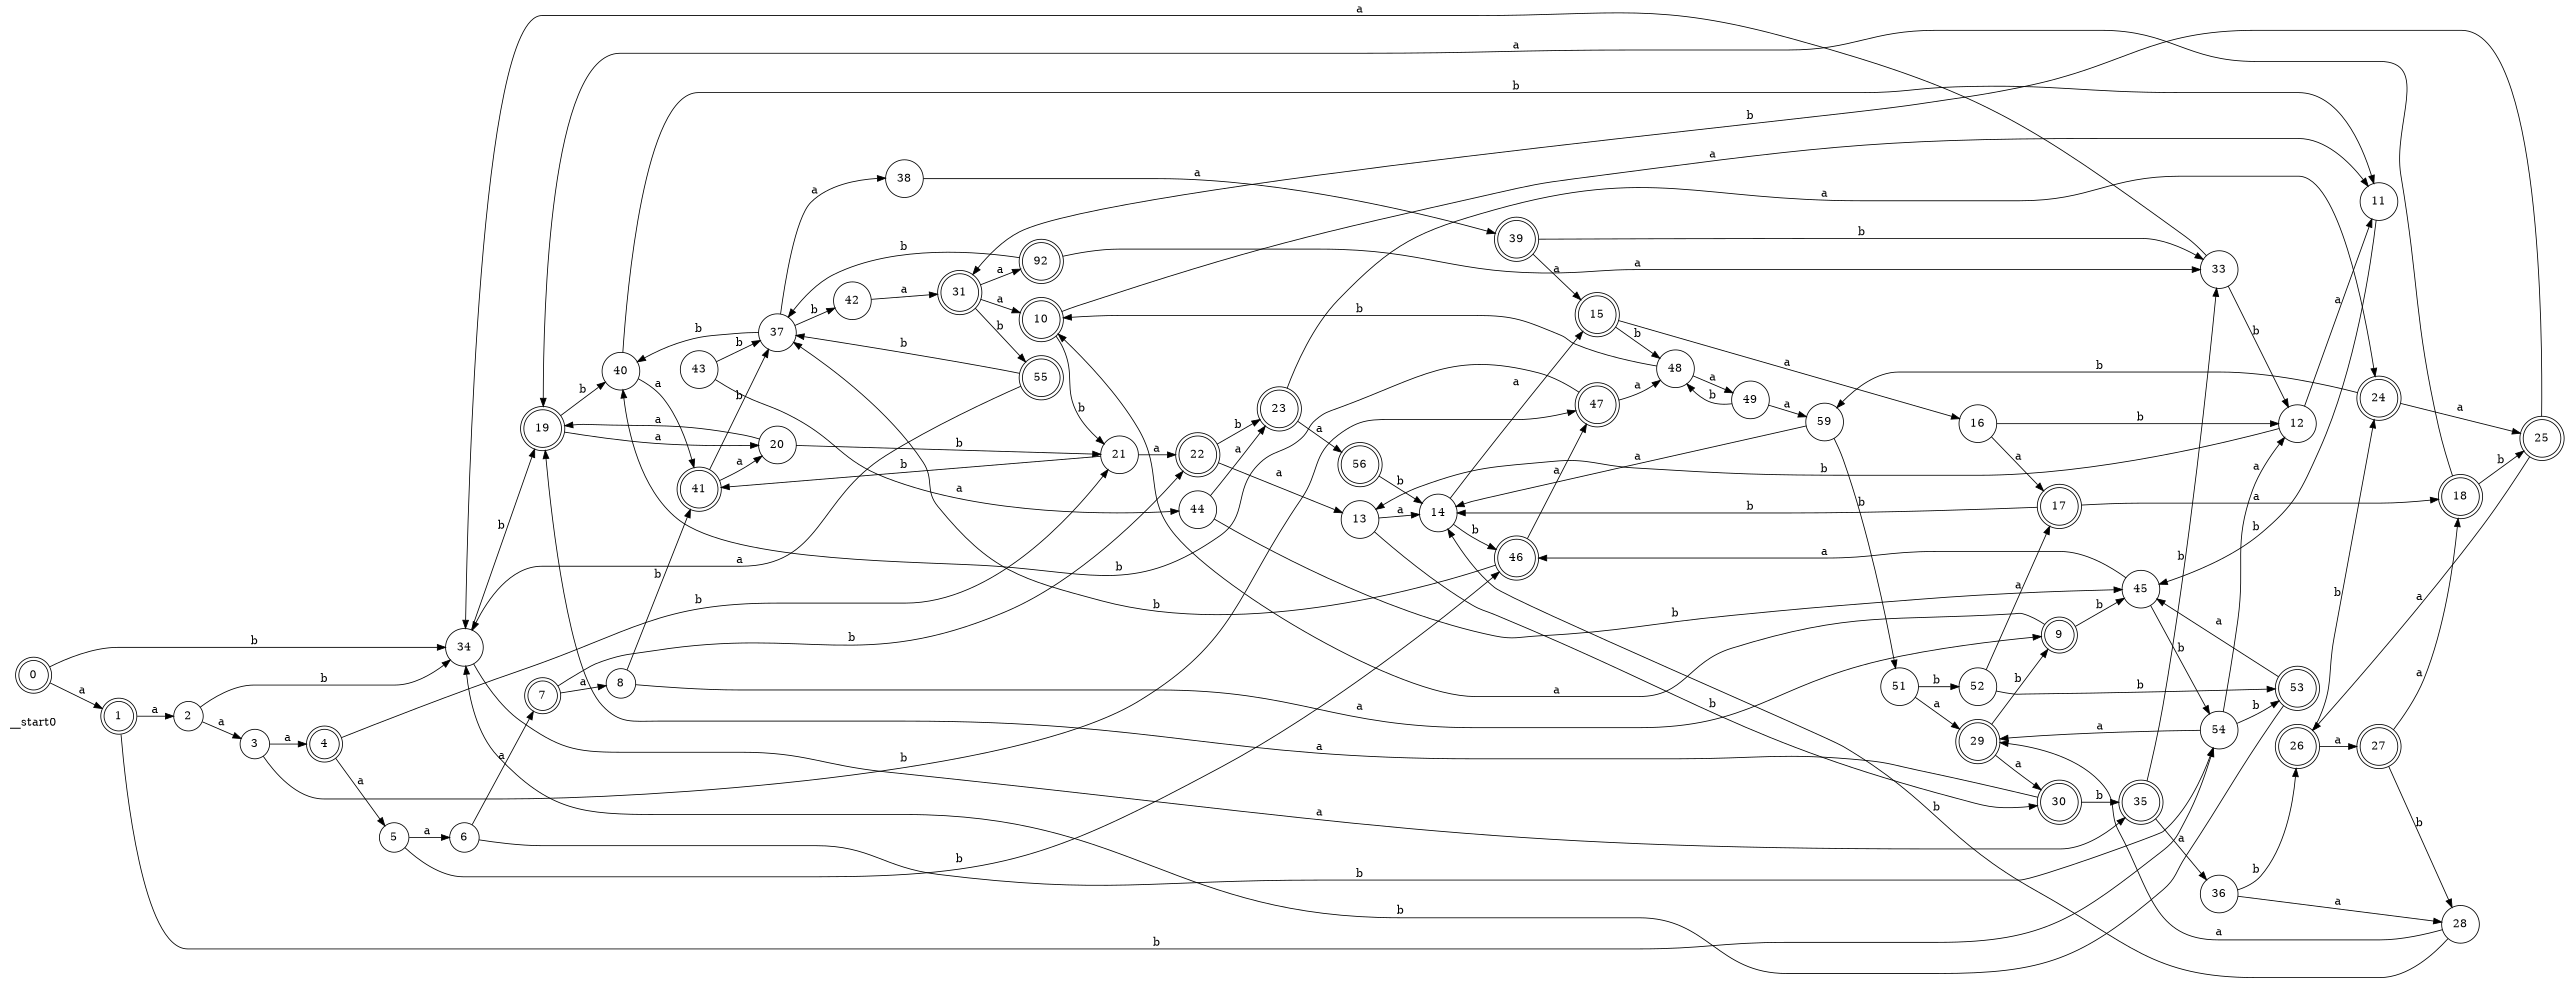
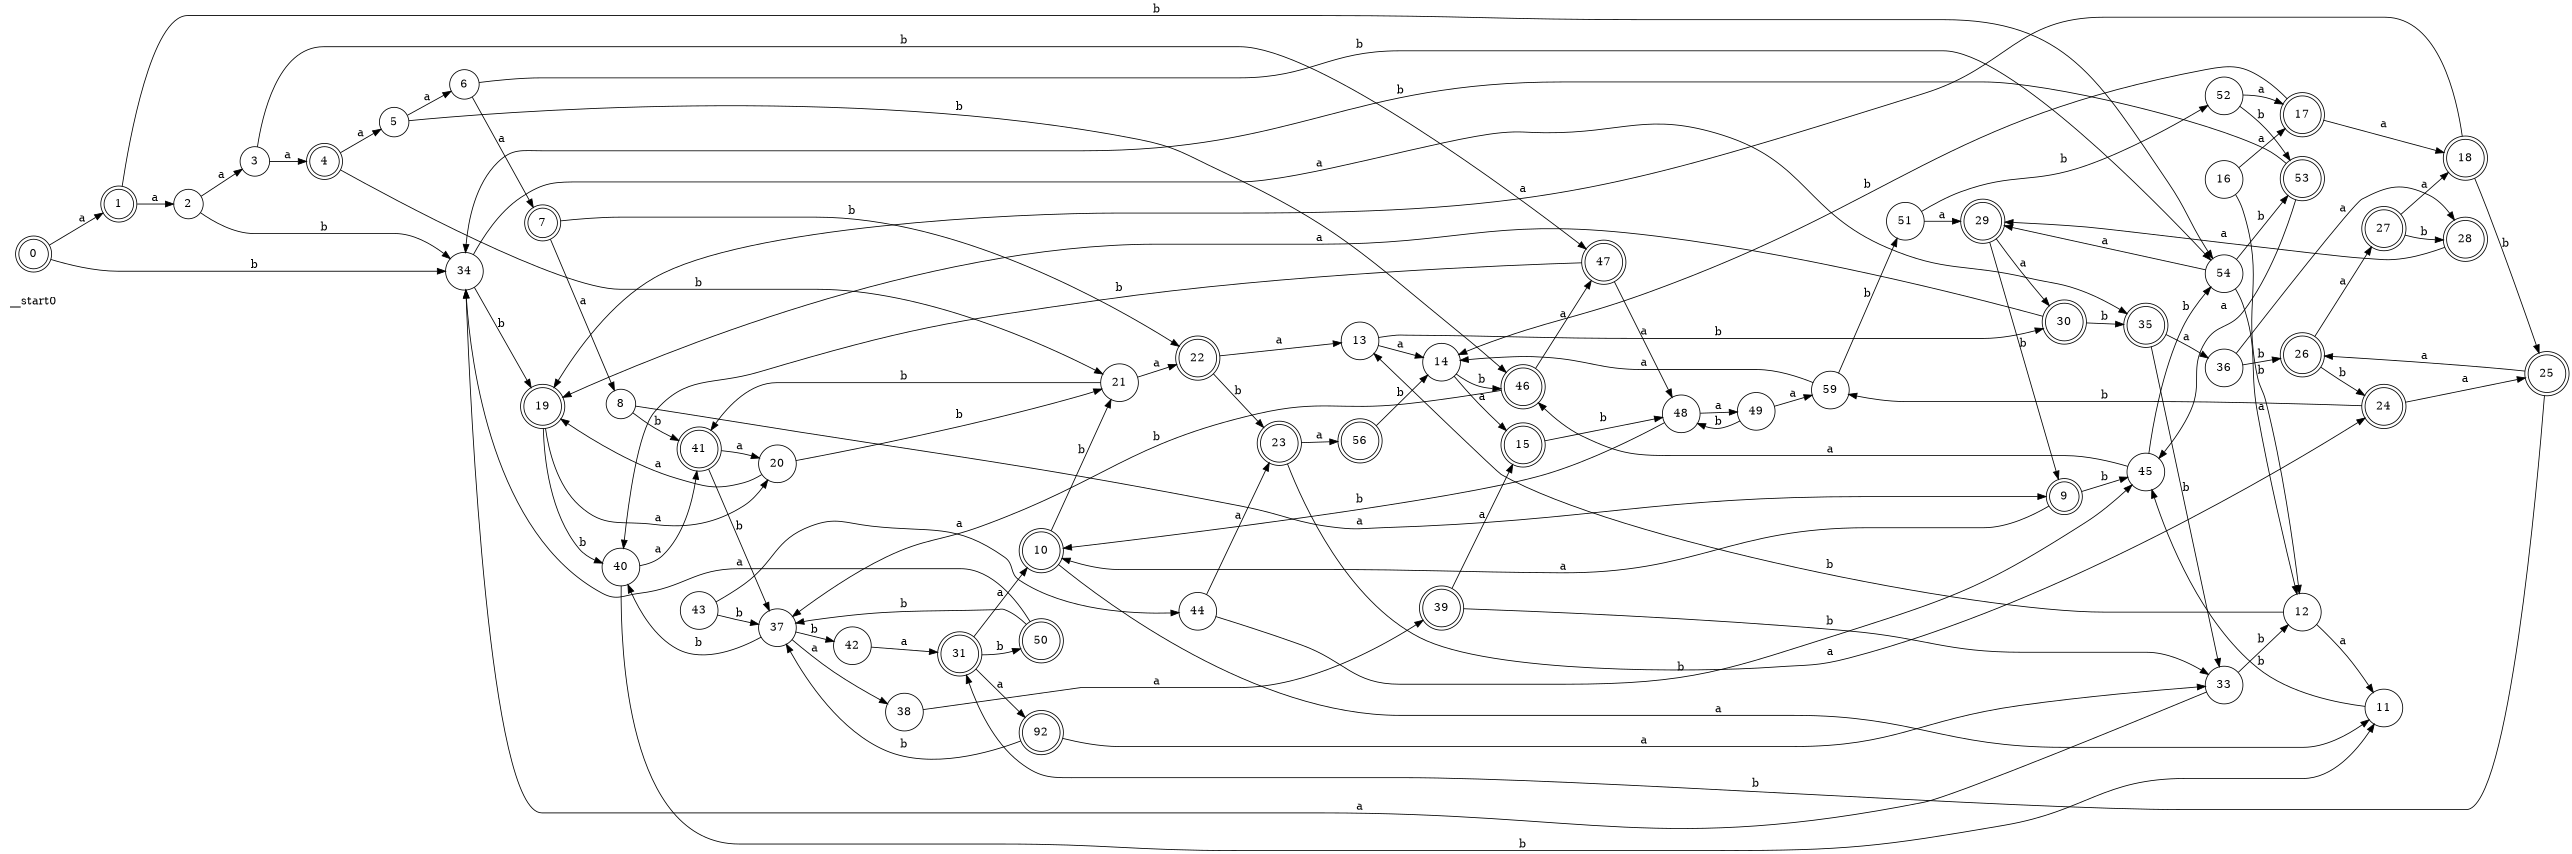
(1785, 368) -> none
(1041, 378) -> (1041, 641)
(1937, 818) -> none
(2460, 924) -> (2465, 239)
